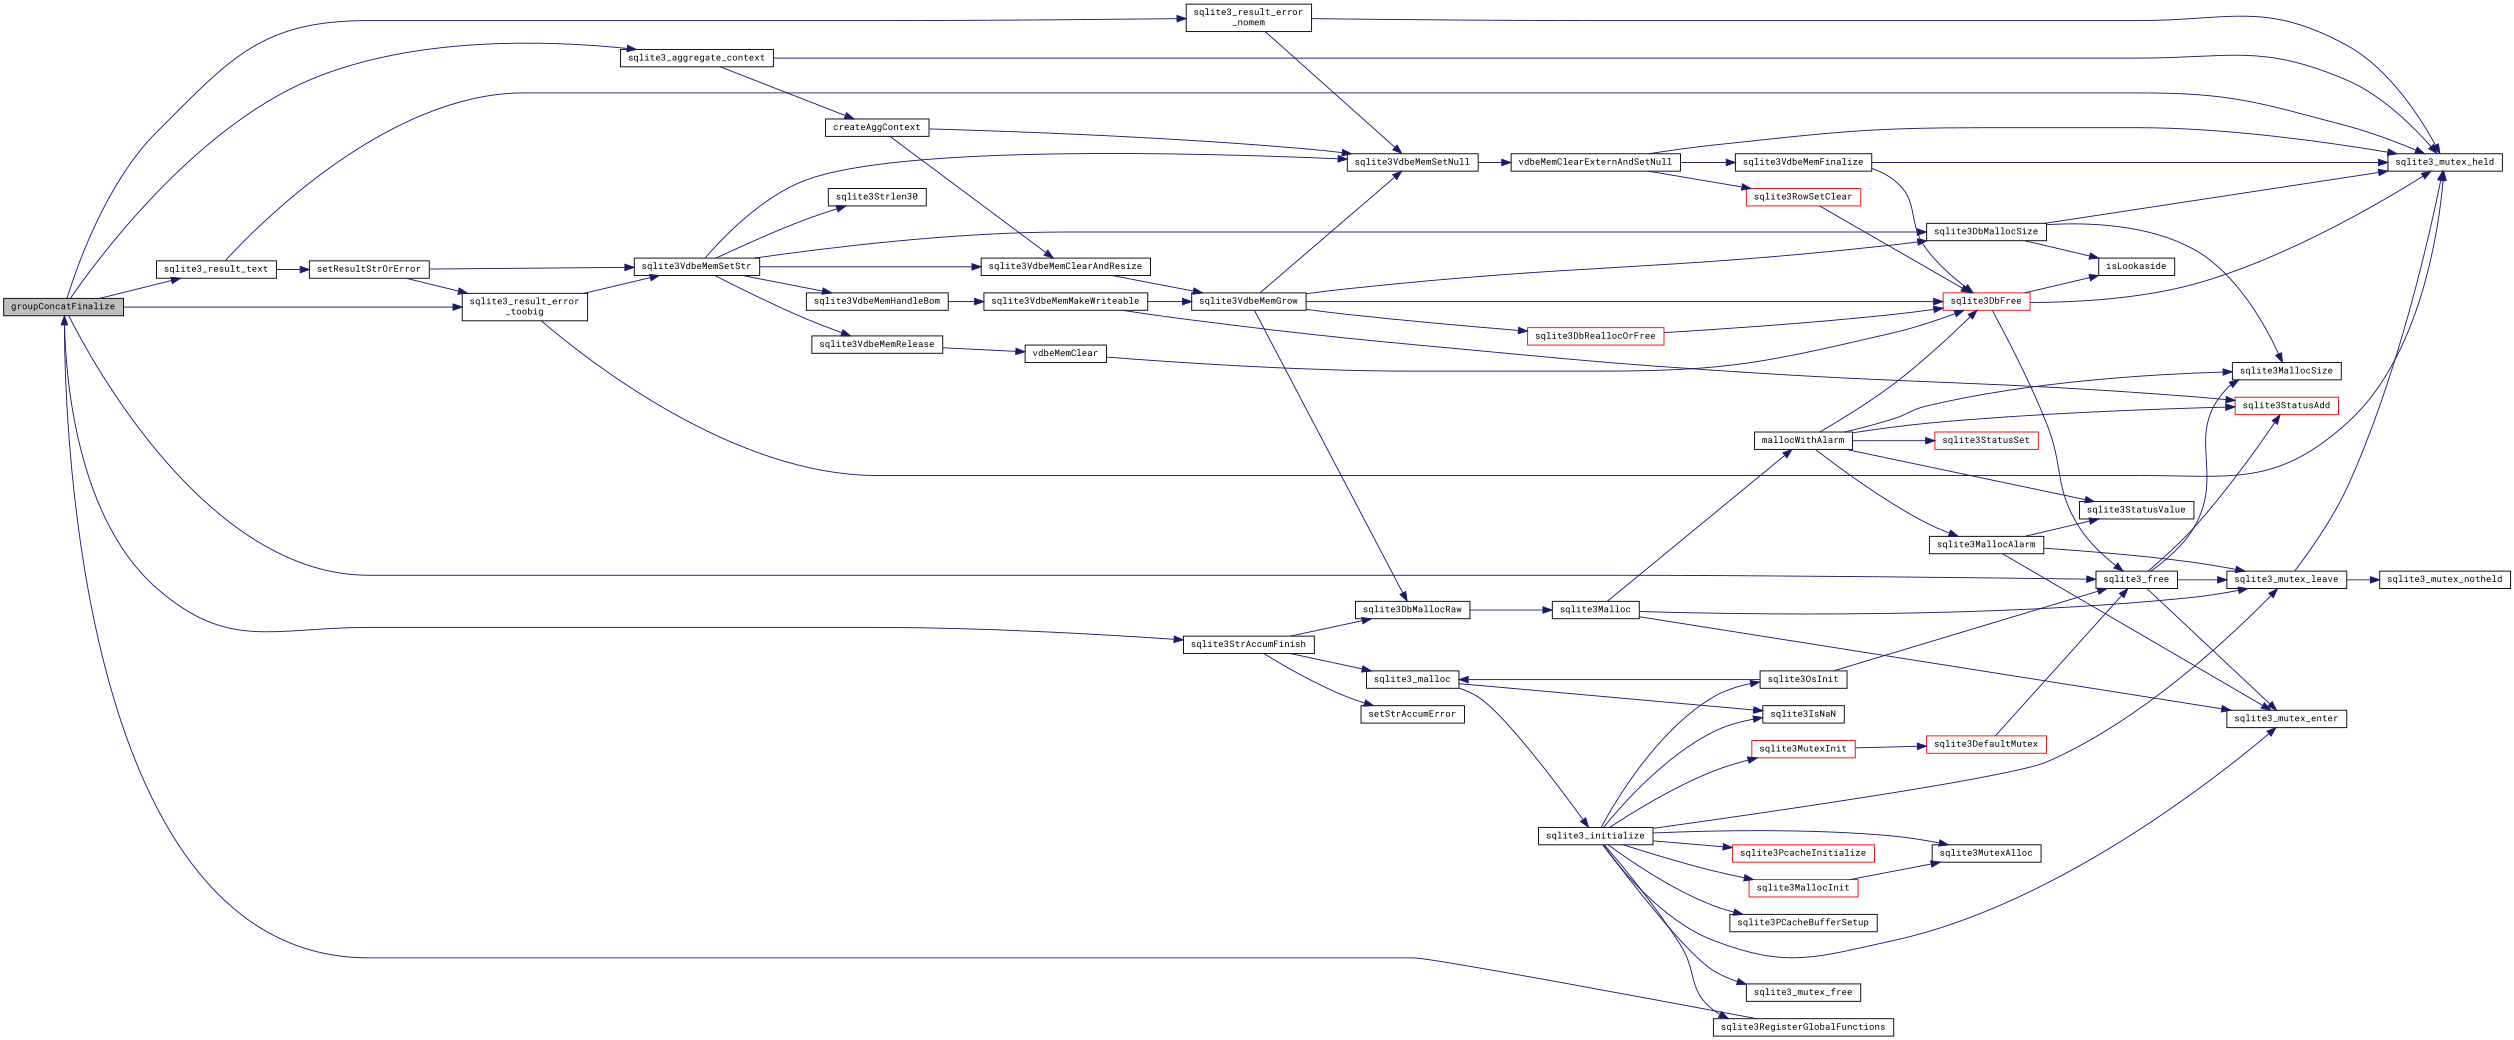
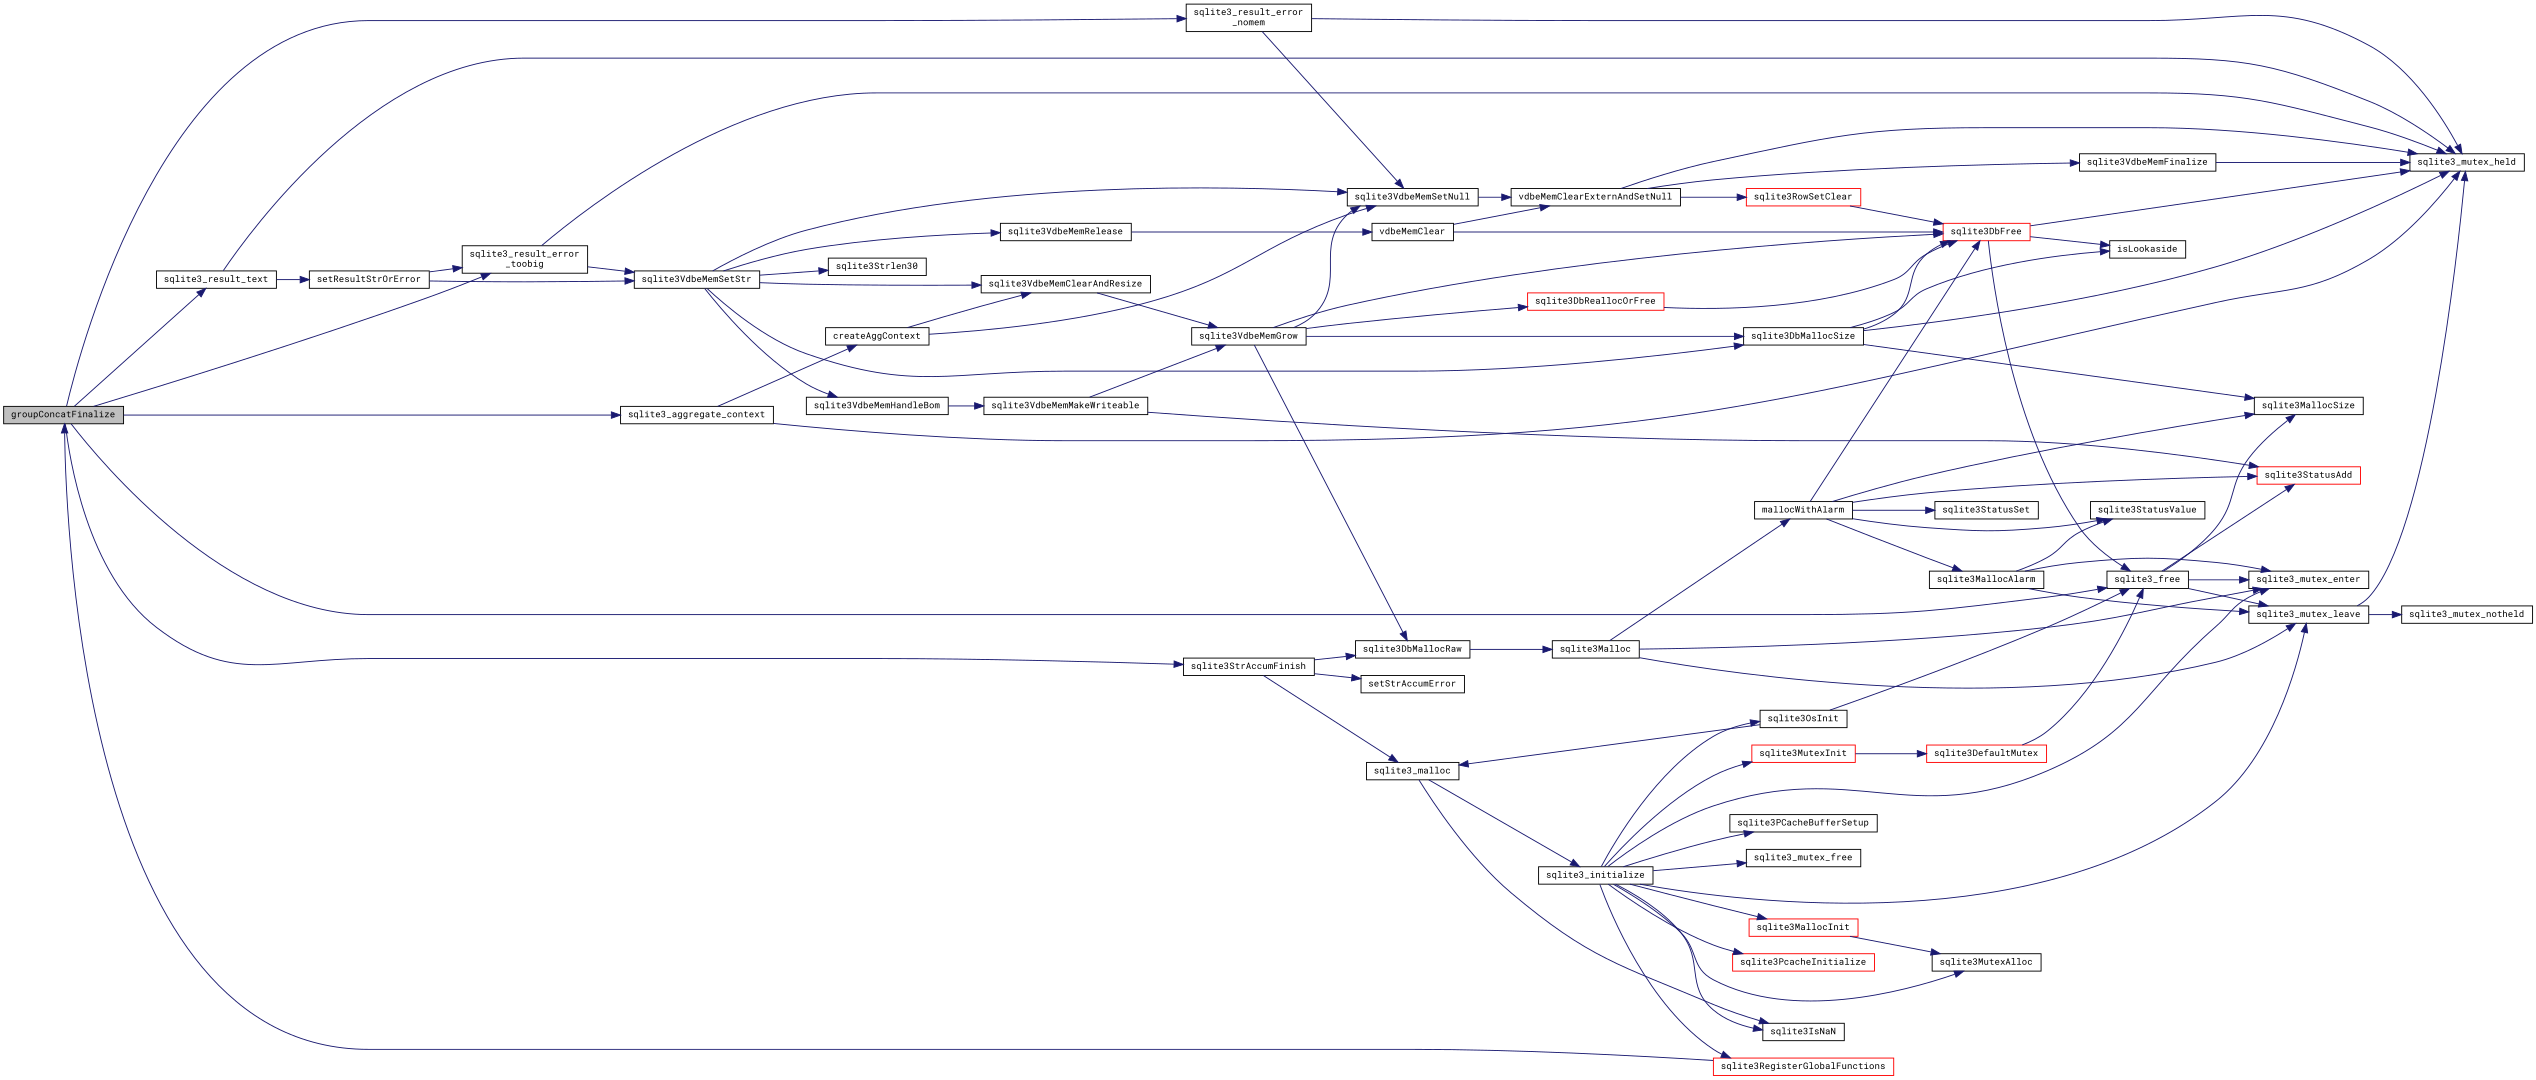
none -> (1497, 216)
(1915, 224) -> (1909, 292)
(1987, 441) -> (1987, 510)
(1804, 1027) -> (1804, 1067)
